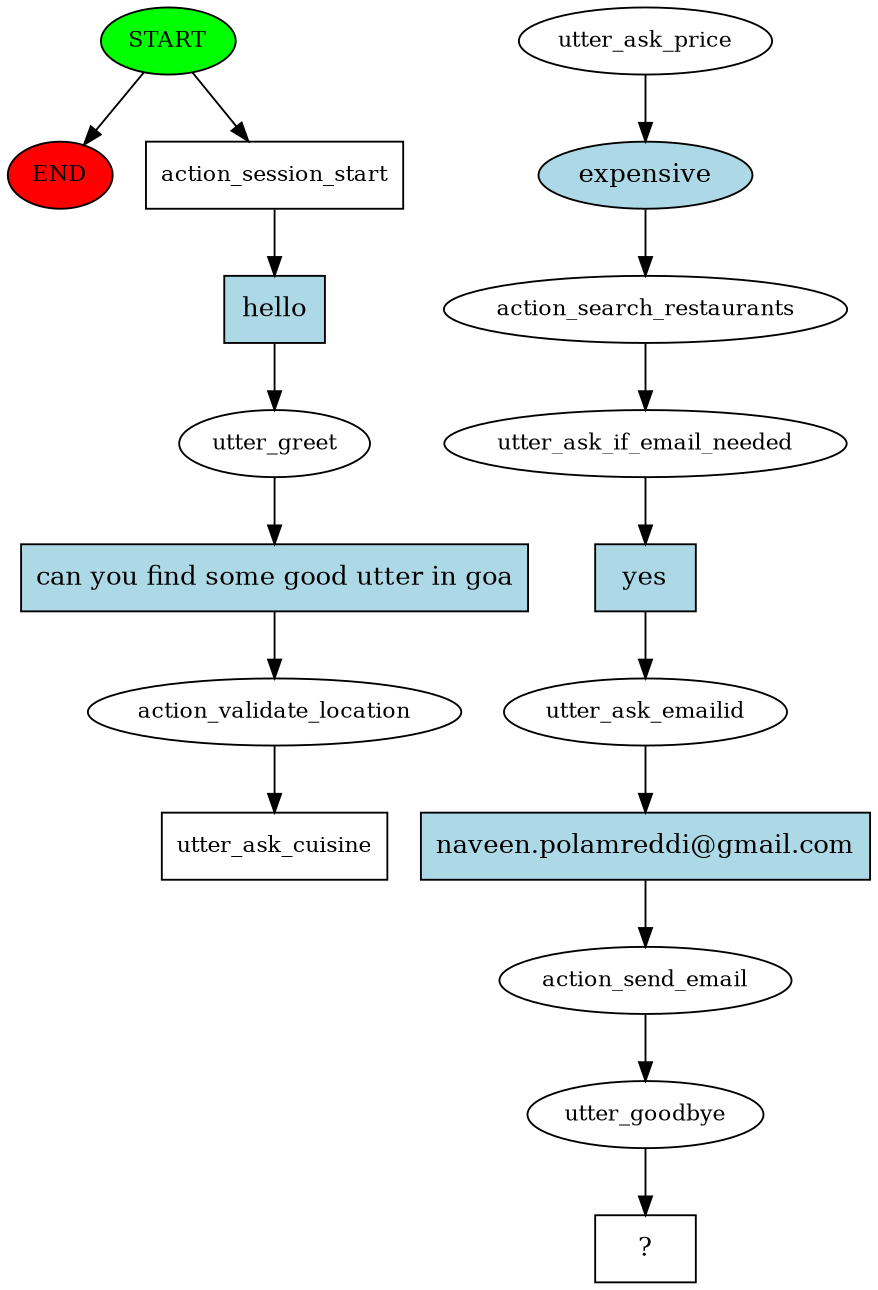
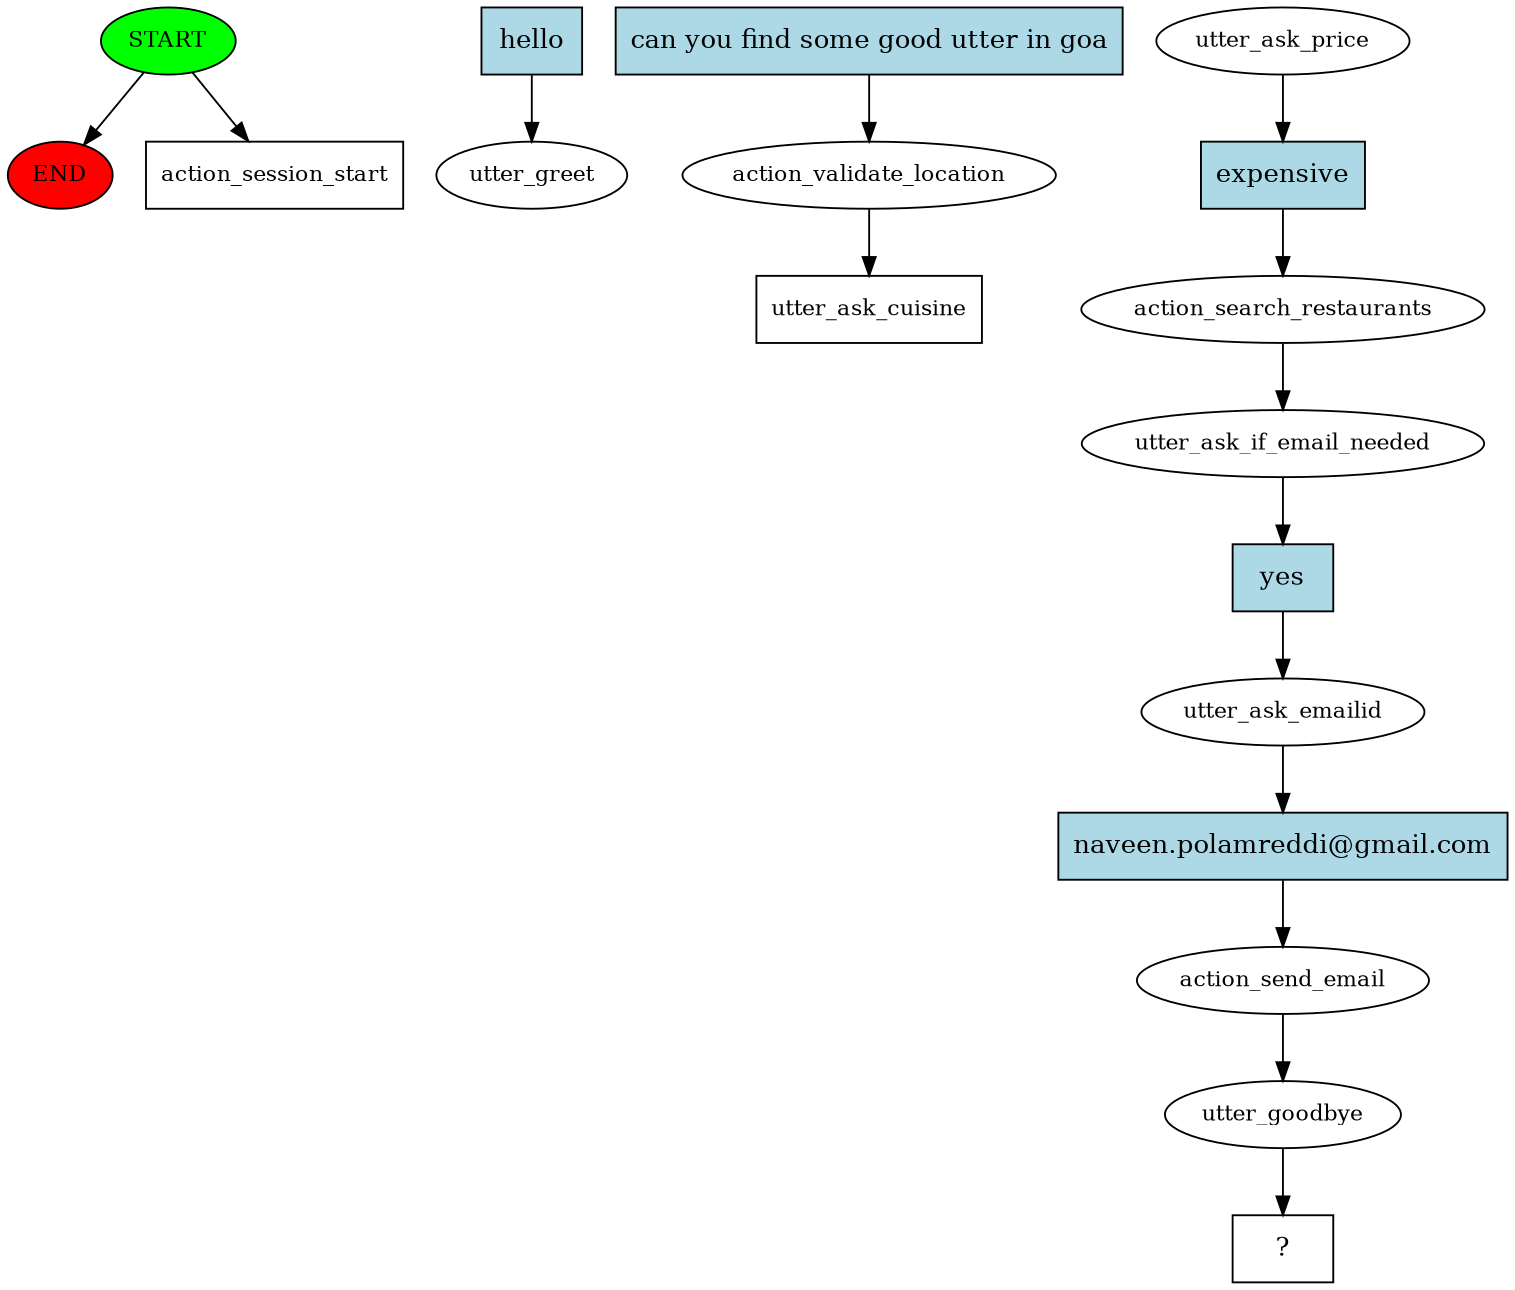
(646, 175) -> (1283, 175)
(275, 233) -> none
(275, 502) -> none
